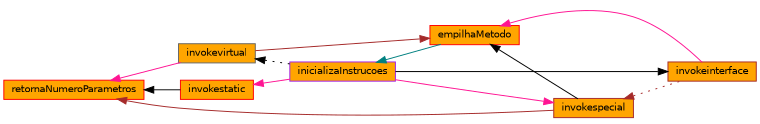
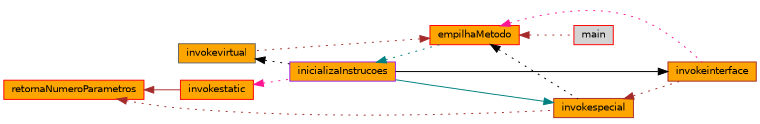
(613, 12) -> (613, 12)
none -> (594, 35)
(338, 45) -> (338, 45)
(413, 52) -> (413, 52)
(150, 70) -> none
(544, 78) -> (544, 78)
(277, 81) -> (277, 81)
(167, 90) -> (167, 90)
(470, 91) -> (470, 91)
(340, 115) -> (340, 115)
